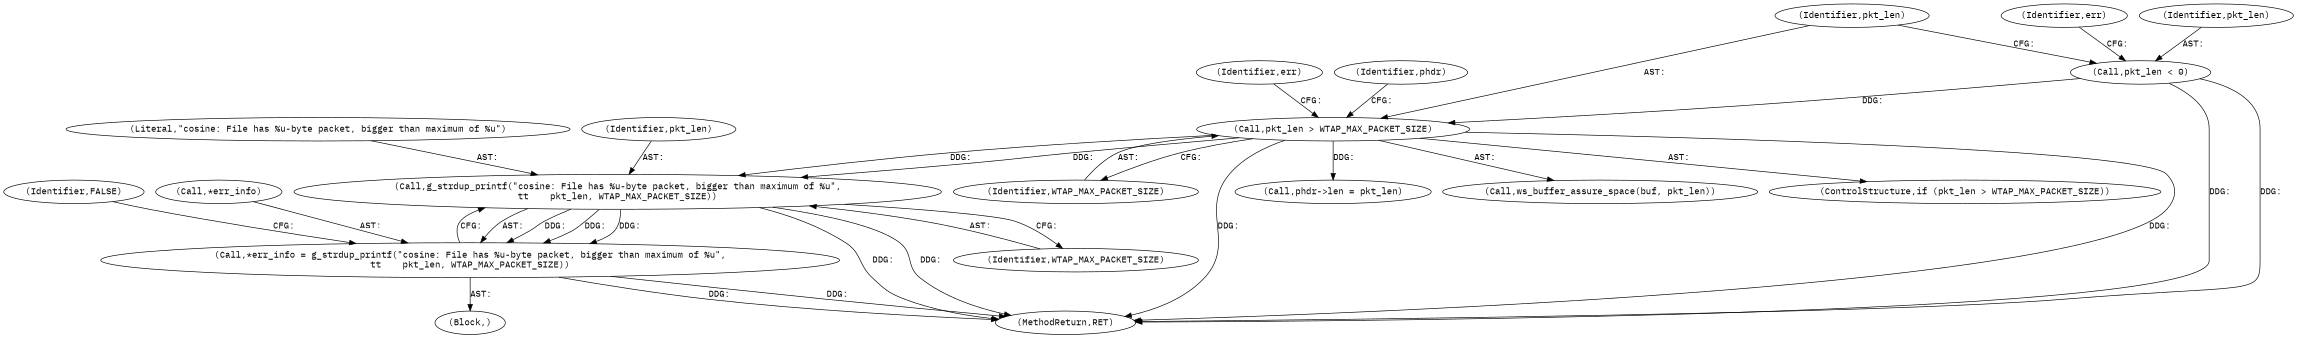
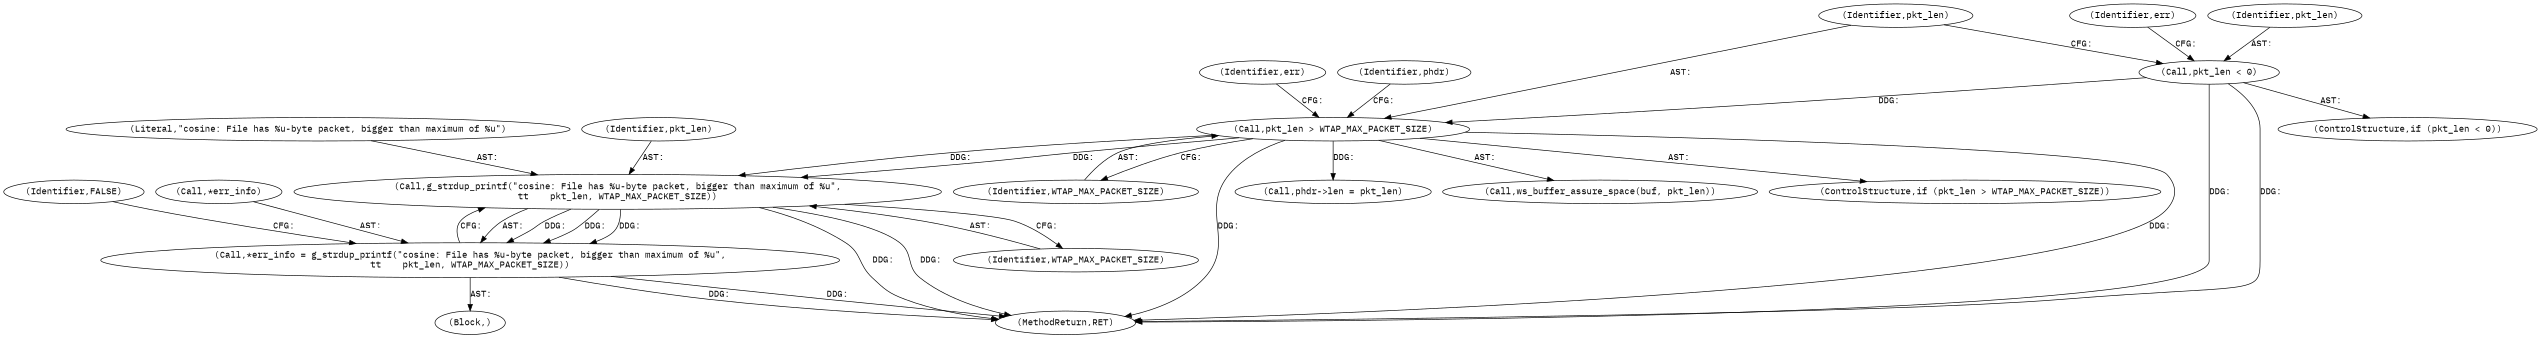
none -> (2408, 129)
